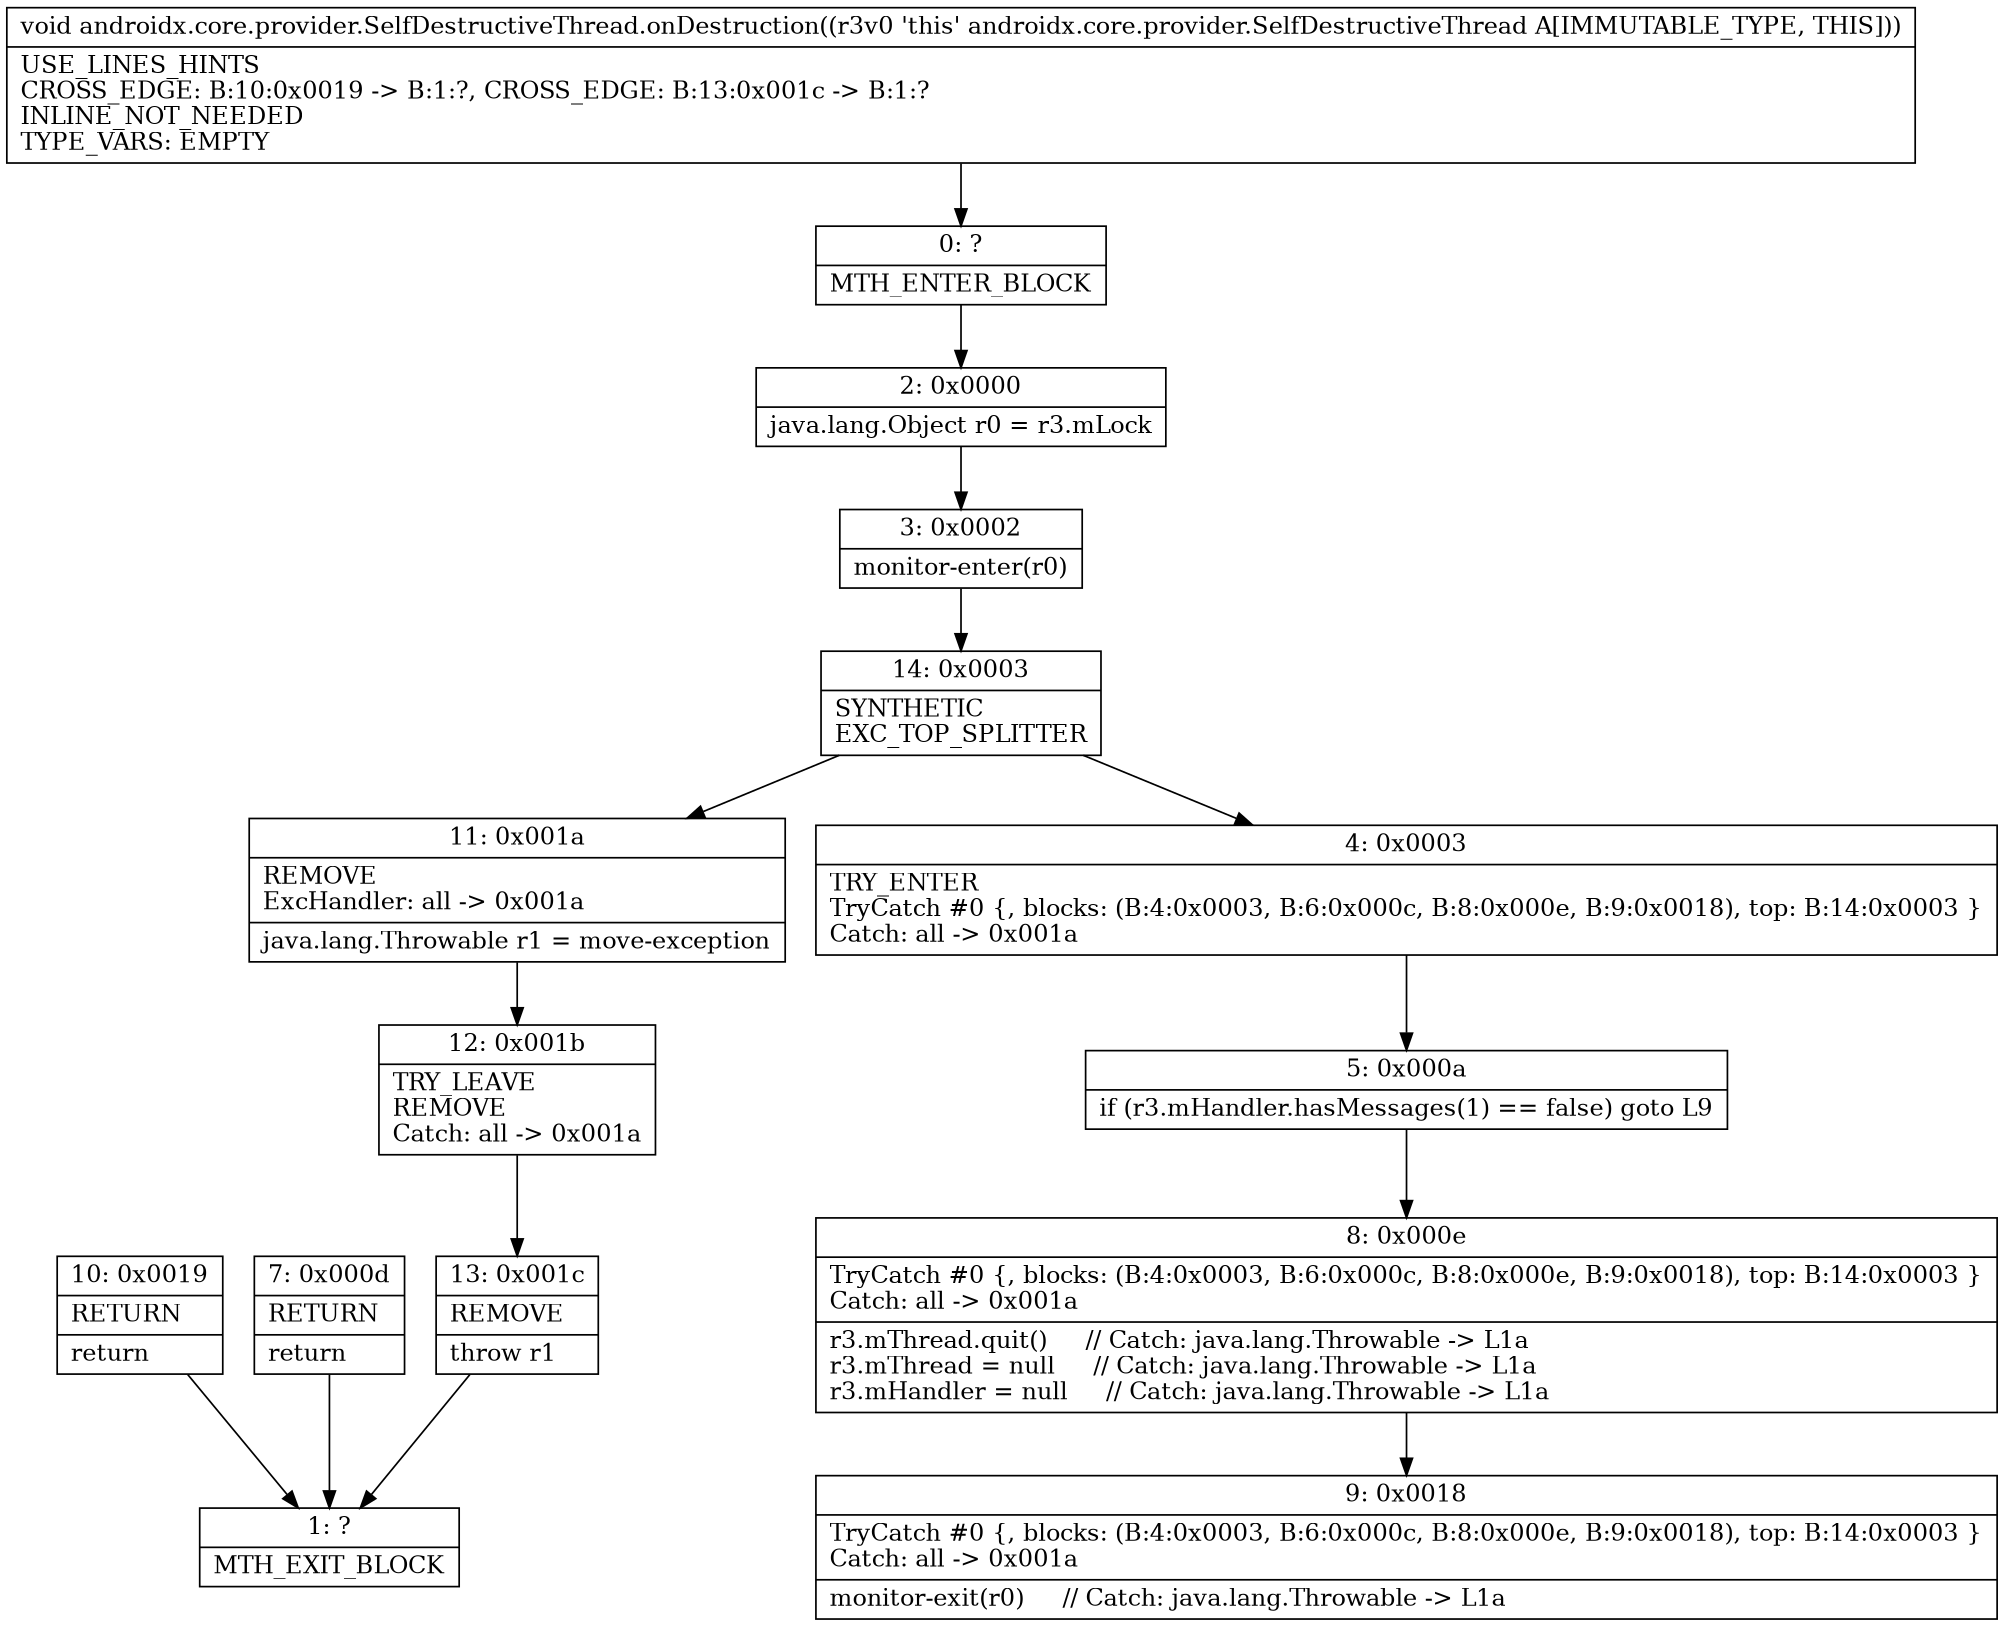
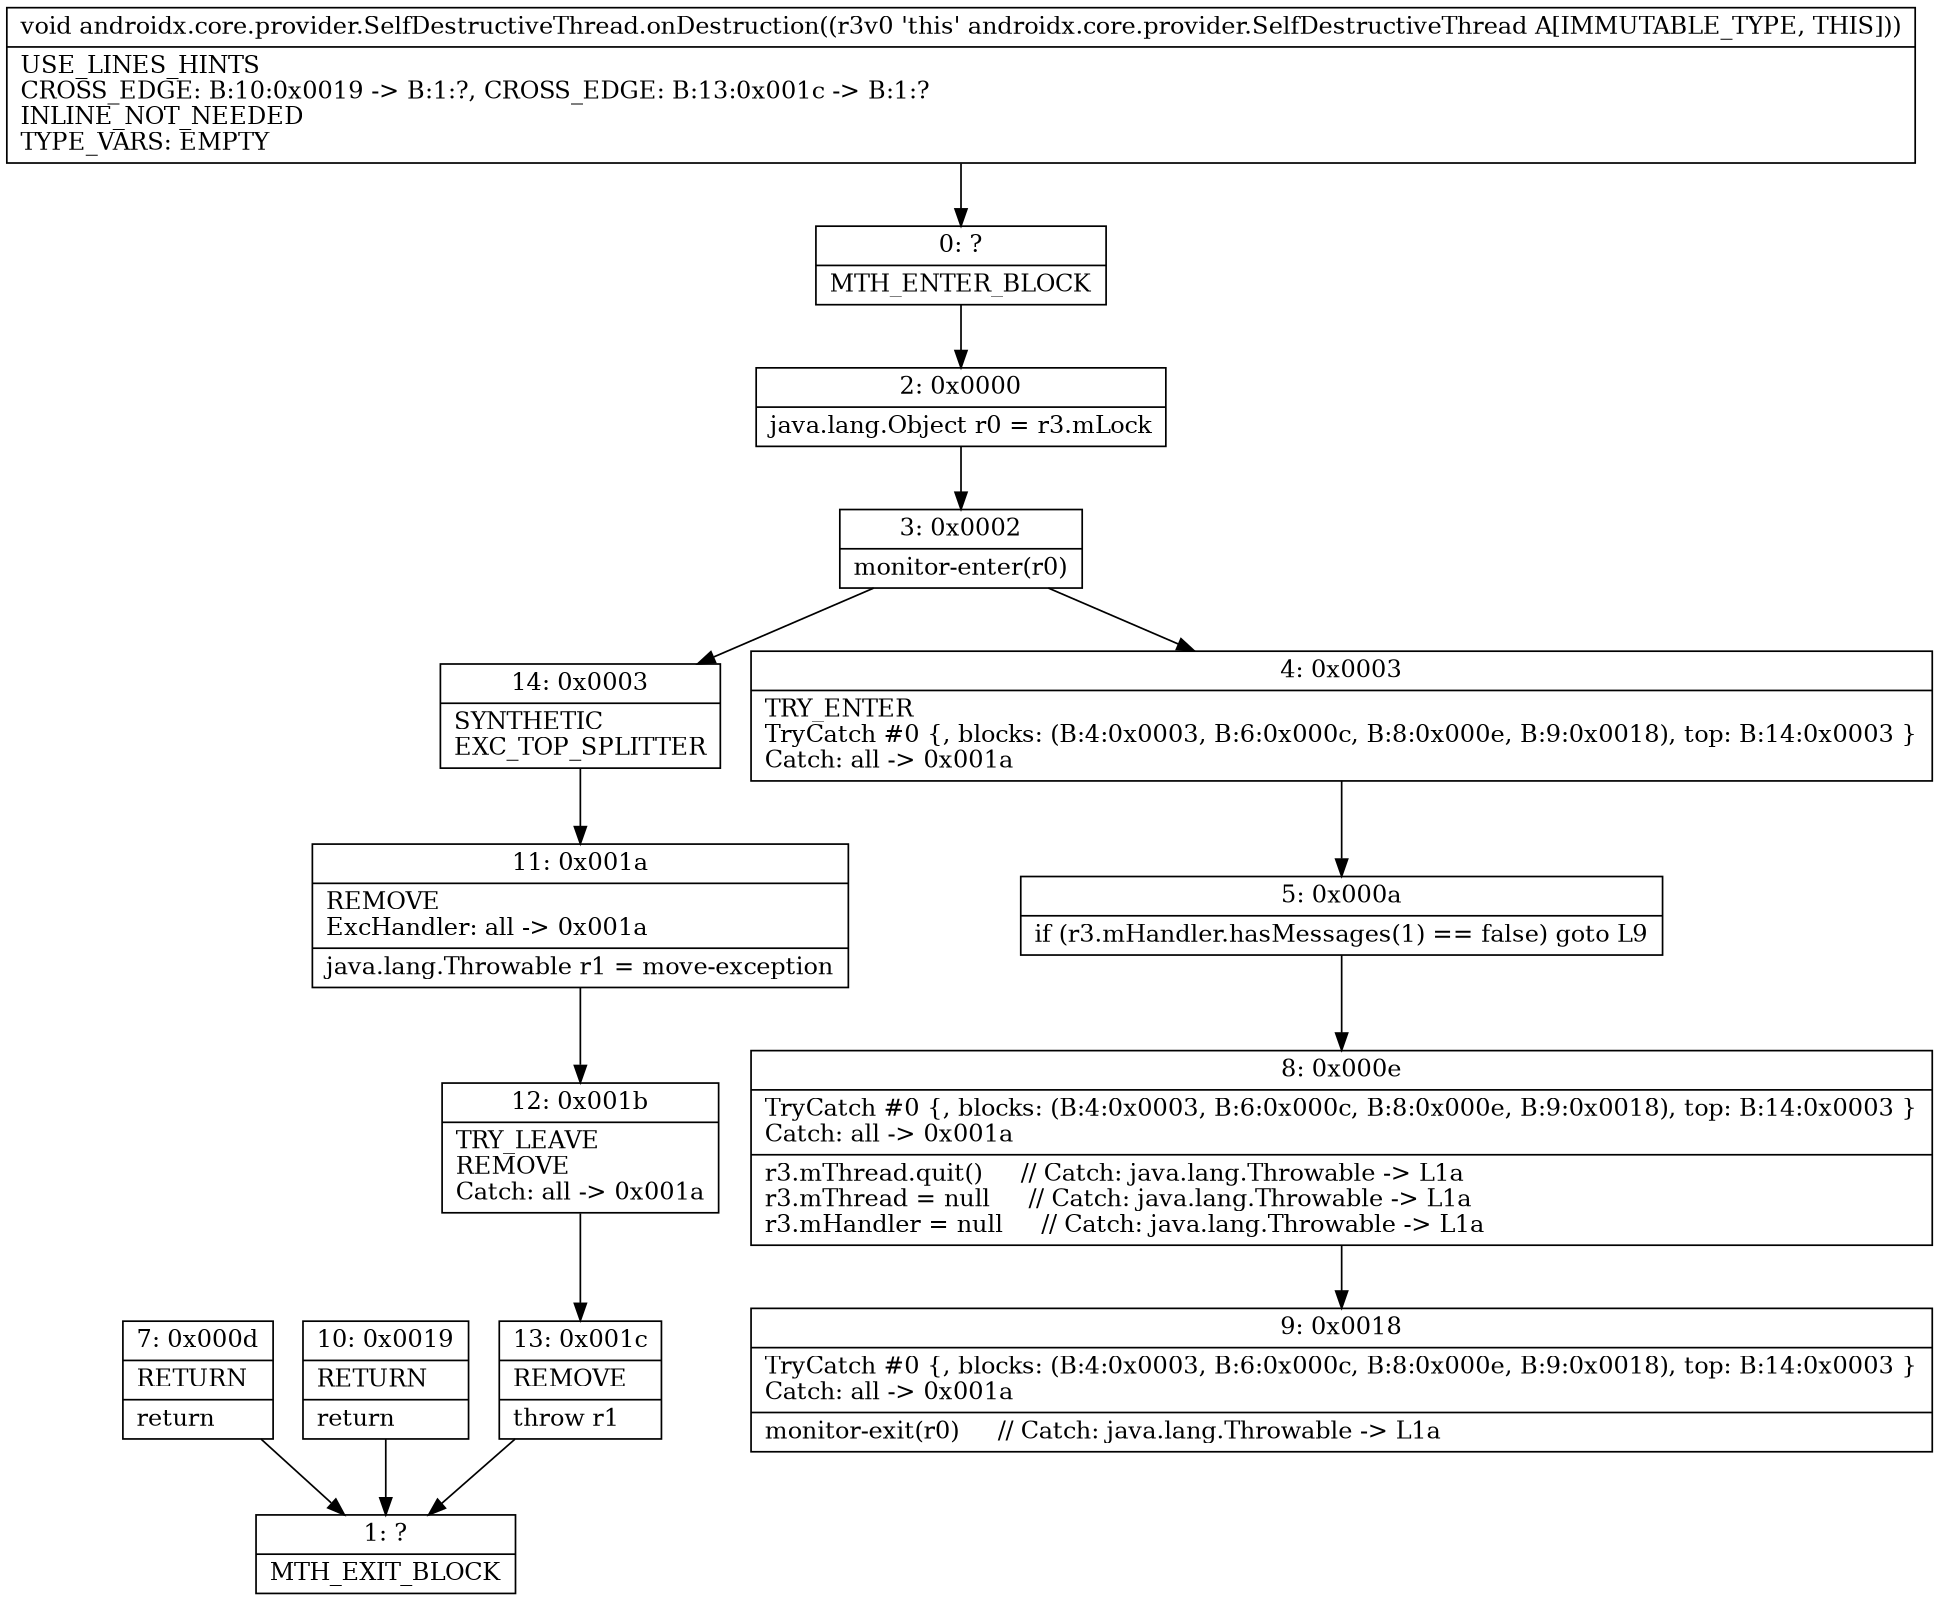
(1160, 787) -> (1113, 616)
